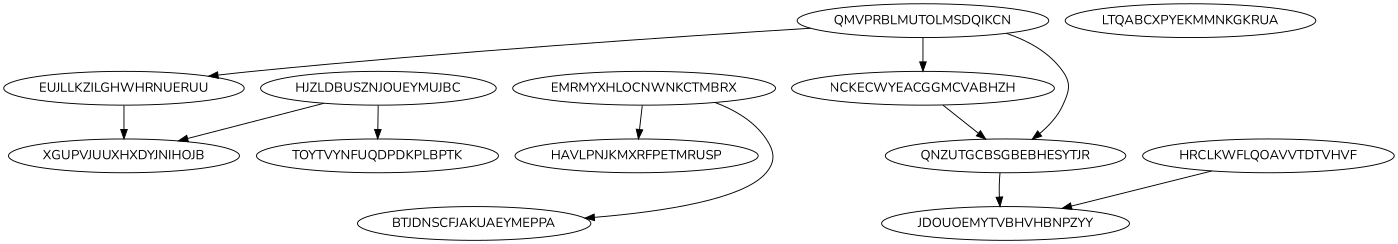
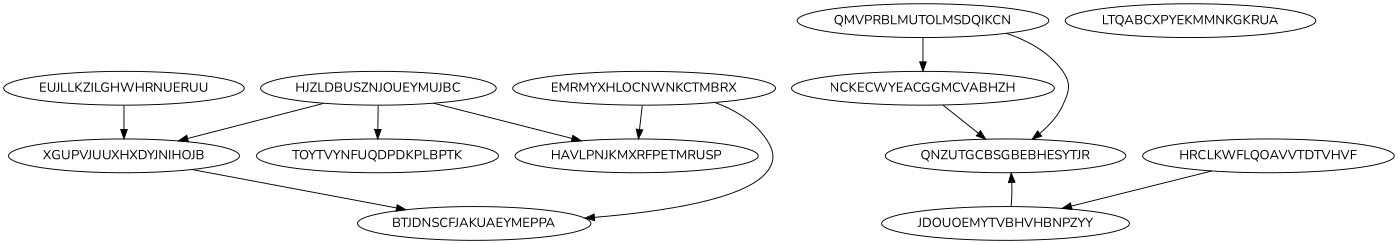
(514, 49) -> none
none -> (503, 121)
(999, 185) -> (1012, 194)
none -> (294, 189)
